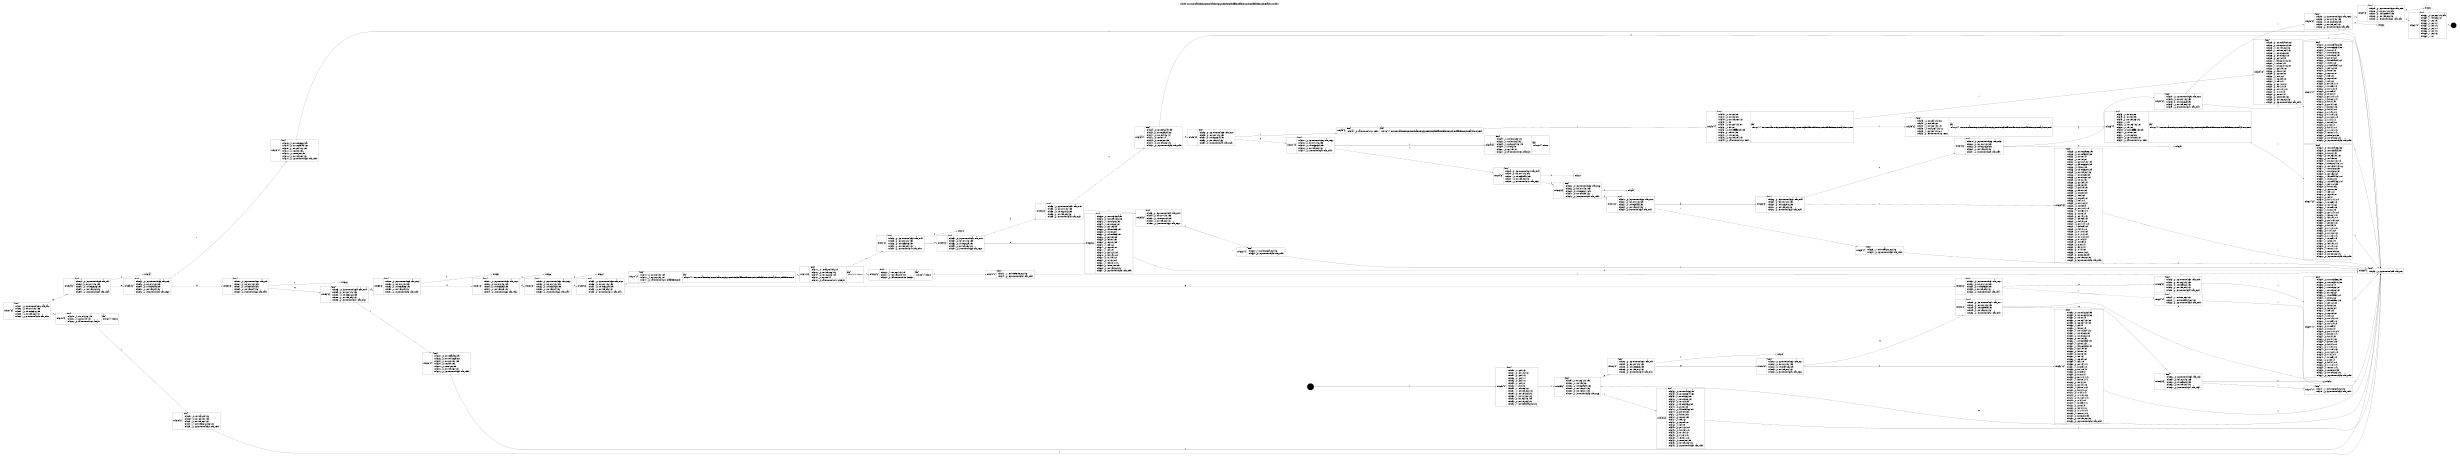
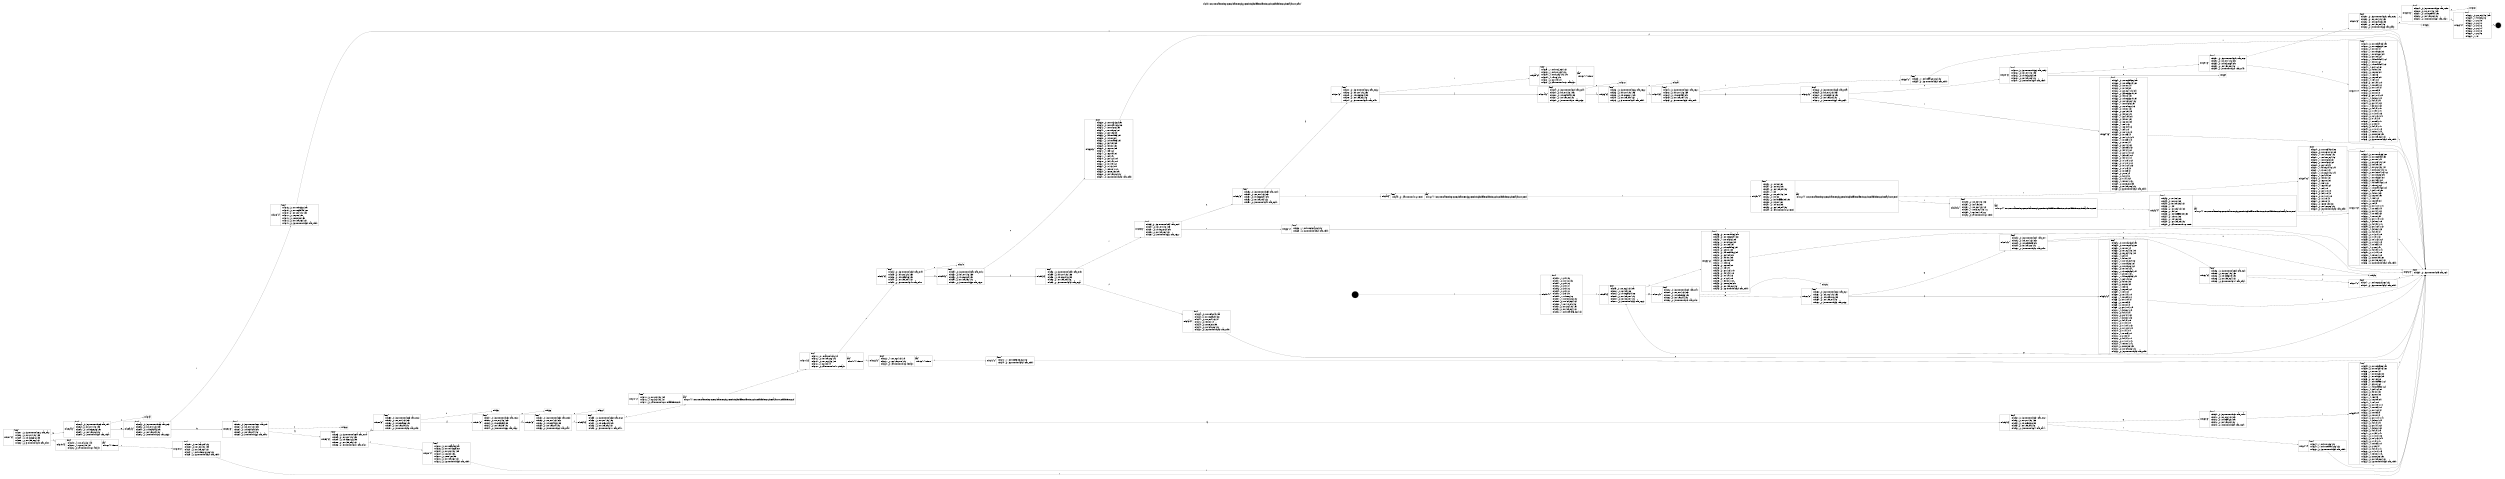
(1185, 137) -> (1206, 213)
(2299, 306) -> (2412, 409)
